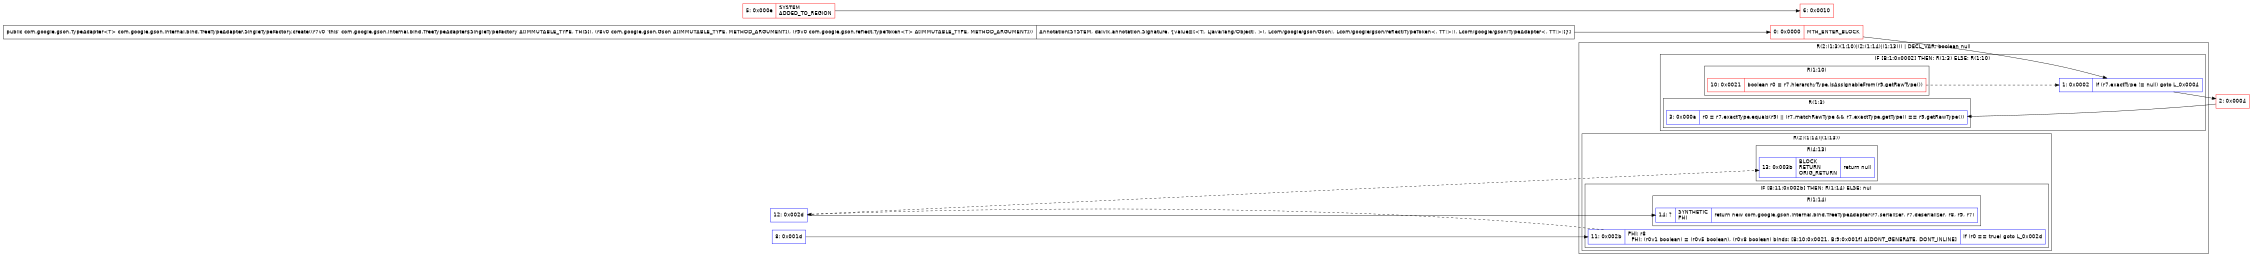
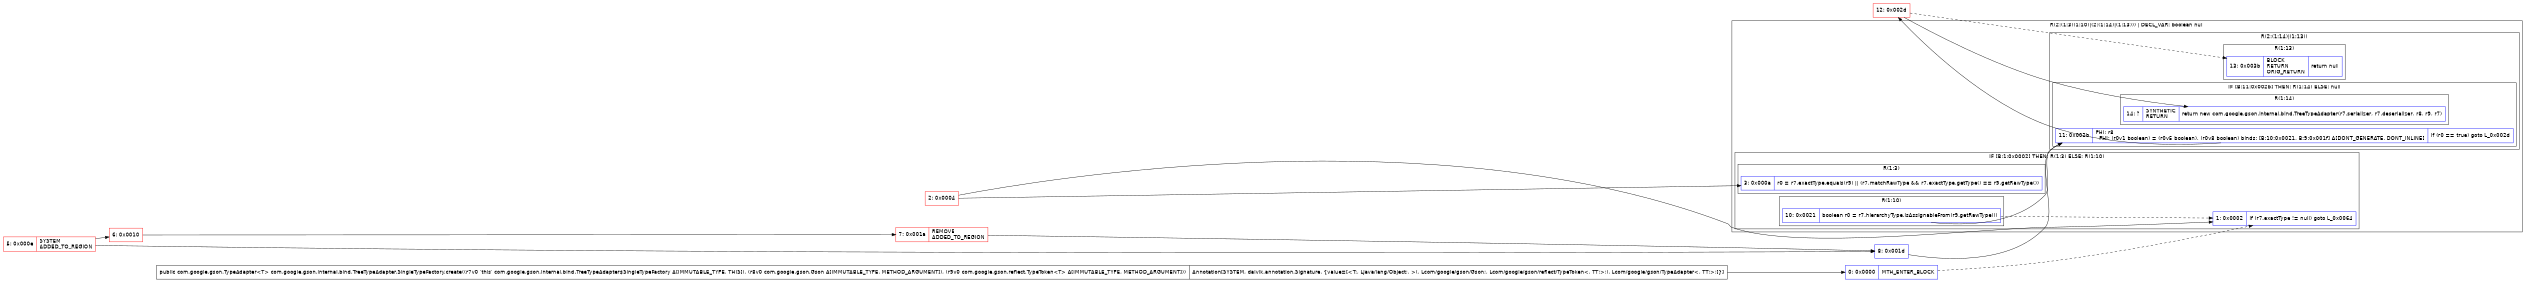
(1817, 32) -> (1892, 272)
(1978, 52) -> (2094, 255)
(1817, 85) -> (1892, 216)
(2147, 85) -> (2301, 218)
(2193, 95) -> (1586, 185)
(1817, 150) -> (2284, 49)
(1208, 210) -> (2045, 124)
none -> (2018, 213)
(789, 215) -> (1892, 10)
(1683, 218) -> (2157, 117)
none -> (942, 235)
none -> (983, 252)
